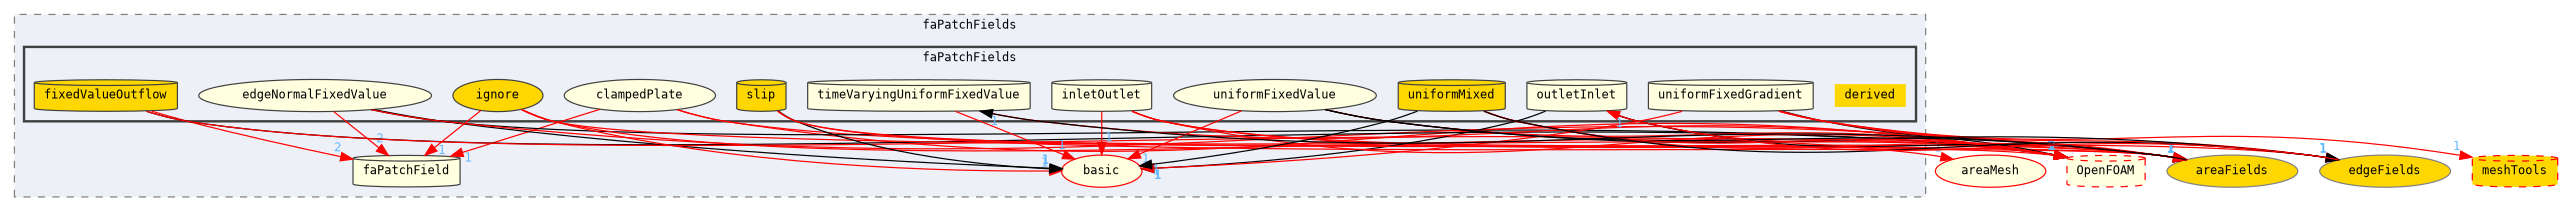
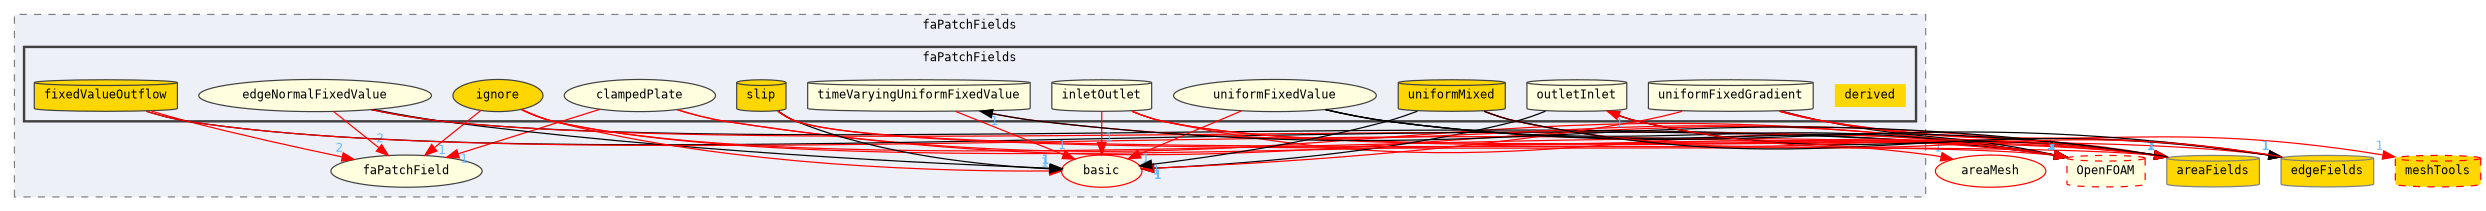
(1690, 135) -> (1690, 135)
(407, 171) -> (407, 171)
(2232, 171) -> (2213, 171)
(2385, 171) -> (2327, 171)
